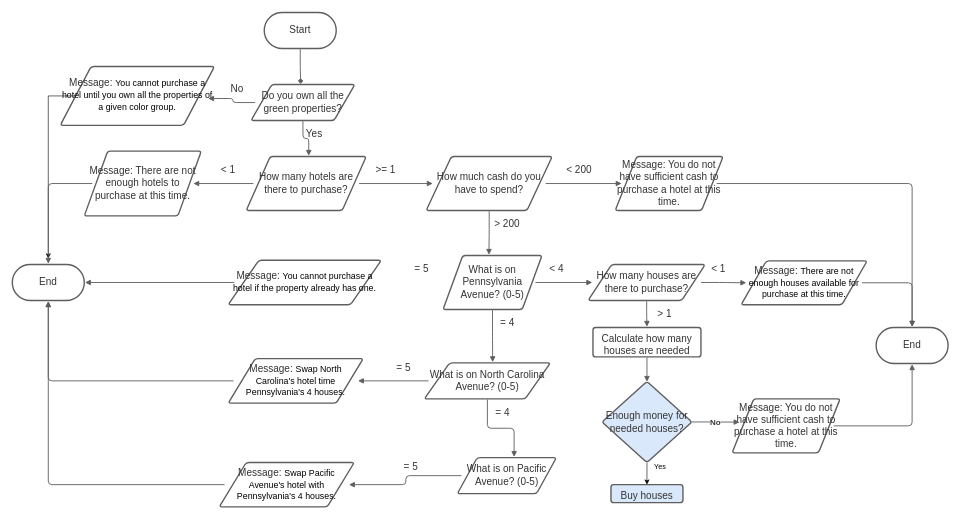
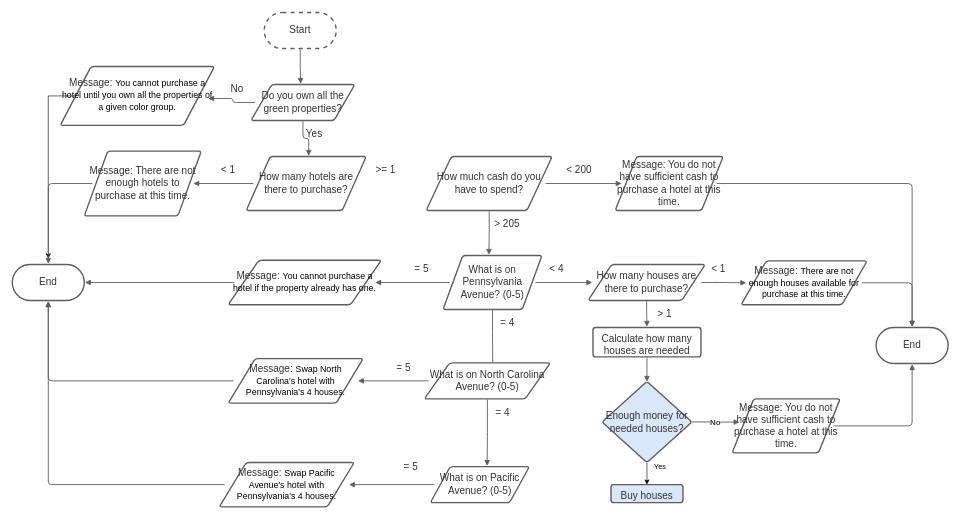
(300, 30) -> (300, 30)
(301, 77) -> (301, 77)
(393, 183) -> none
(507, 224) -> (507, 224)
none -> (415, 282)
(493, 355) -> (493, 357)
(296, 381) -> (296, 381)
(507, 476) -> (480, 485)
